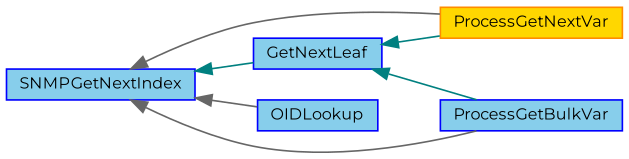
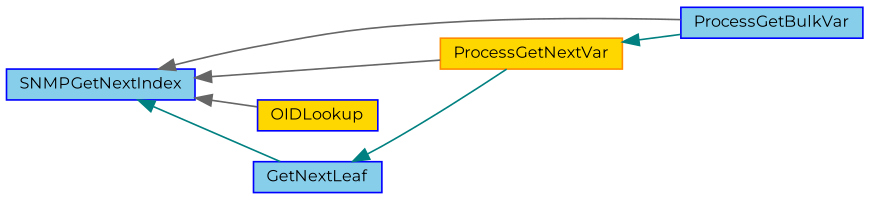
(433, 87) -> (660, 37)
(318, 115) -> (318, 115)
